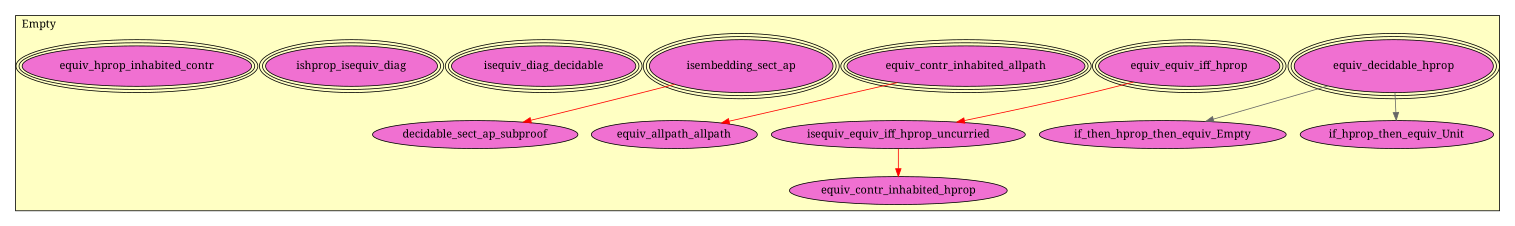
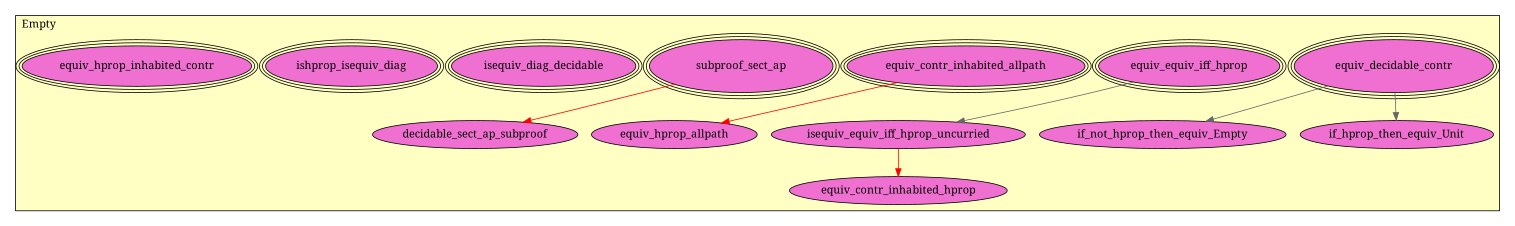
(741, 66) -> (741, 66)
(1394, 66) -> (1394, 66)
(1049, 102) -> (1049, 102)
(674, 135) -> (674, 135)
(1163, 135) -> (1163, 135)
